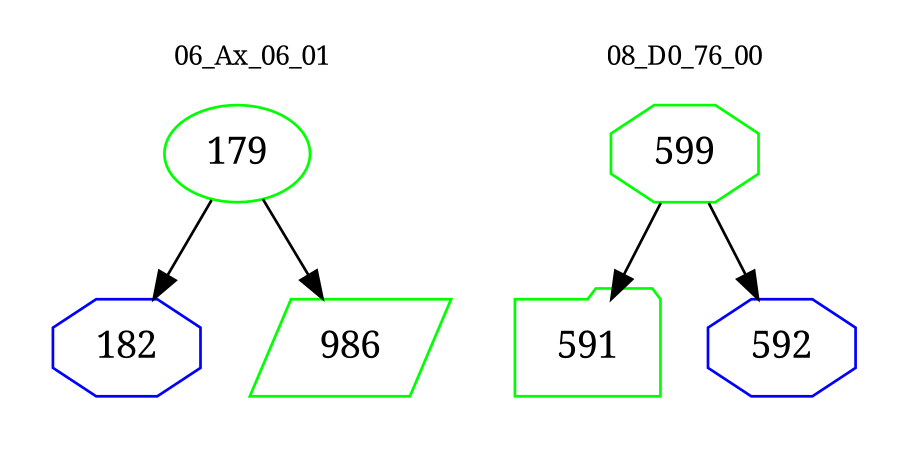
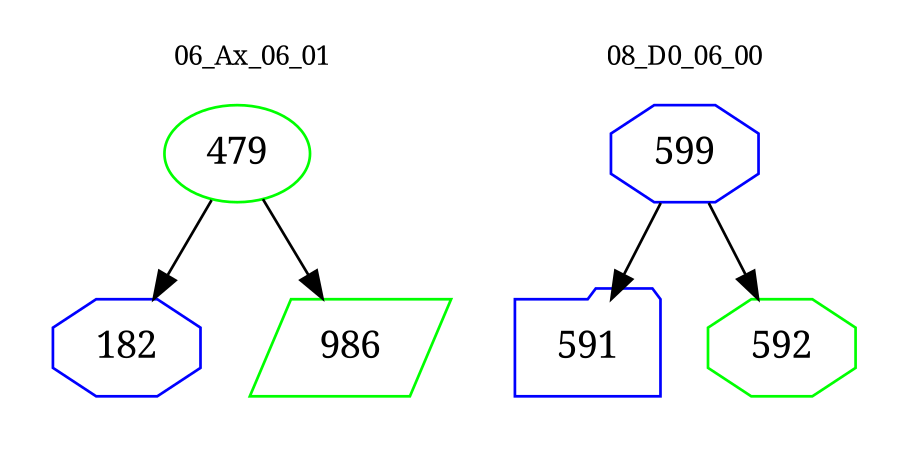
(685, 58) -> (685, 58)
(237, 154) -> (237, 154)
(685, 154) -> (685, 154)
(588, 348) -> (588, 348)
(782, 348) -> (782, 348)
